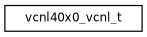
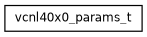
(74, 18) -> (74, 18)
